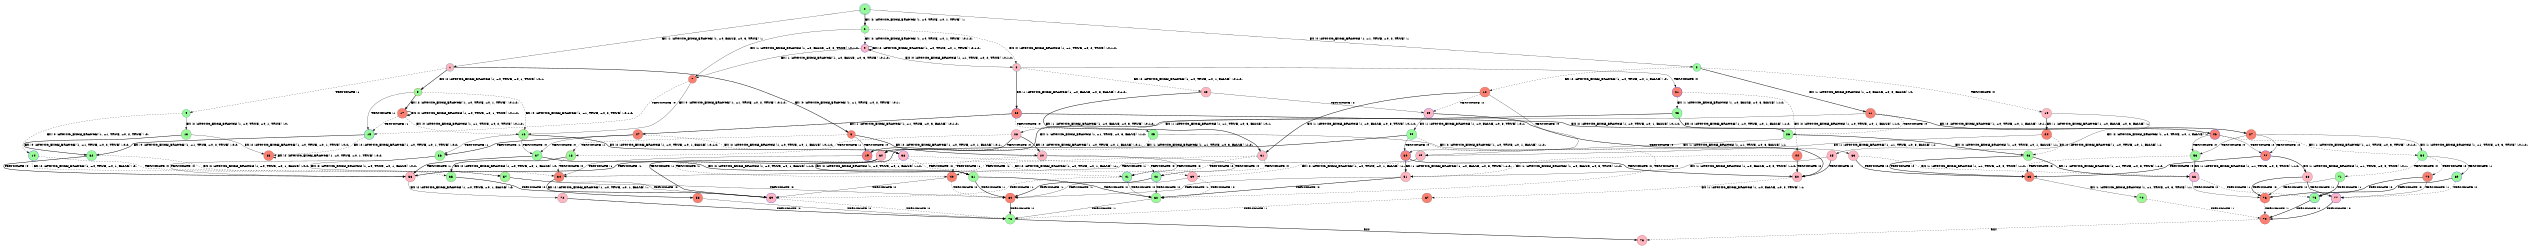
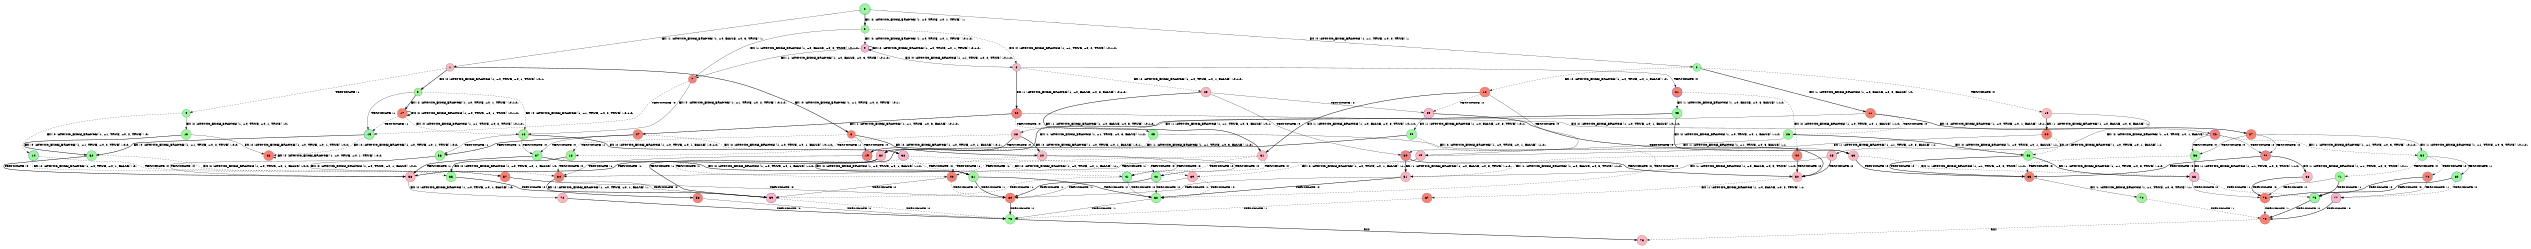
(1615, 127) -> (1615, 127)
(1729, 128) -> (1747, 150)
(1405, 143) -> (1297, 133)
(505, 177) -> (505, 177)
(2316, 191) -> none
